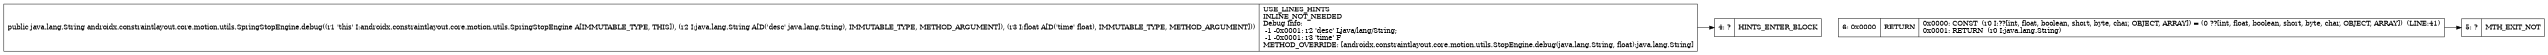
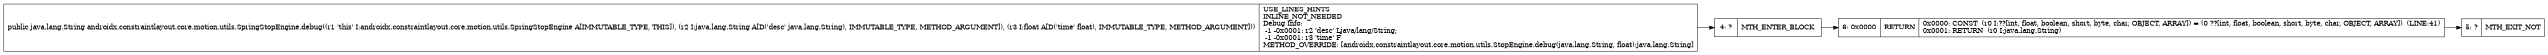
(1778, 27) -> (1778, 27)
none -> (1827, 28)
